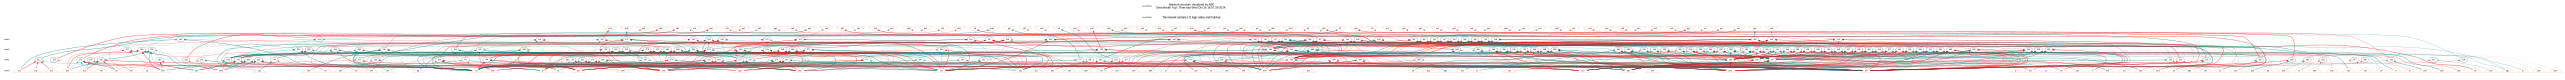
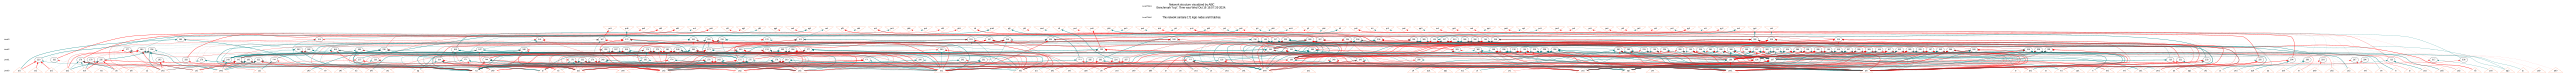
(2066, 37) -> (1854, 42)
(1352, 45) -> (1440, 39)
(1165, 67) -> (1166, 67)
